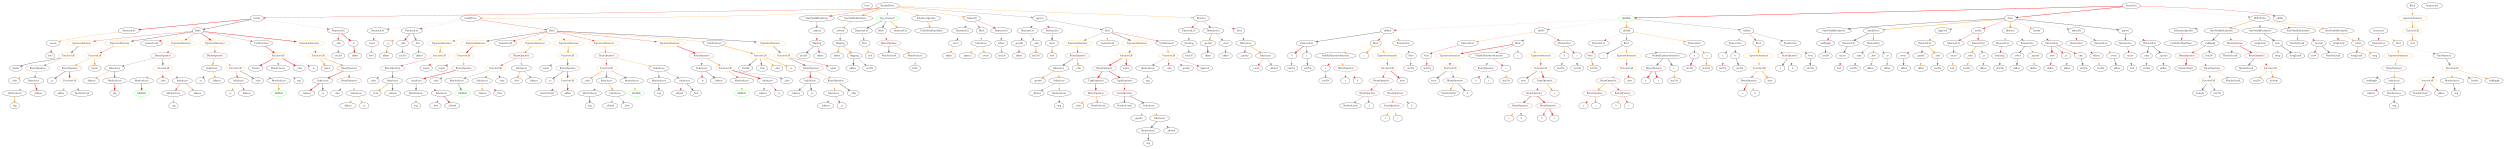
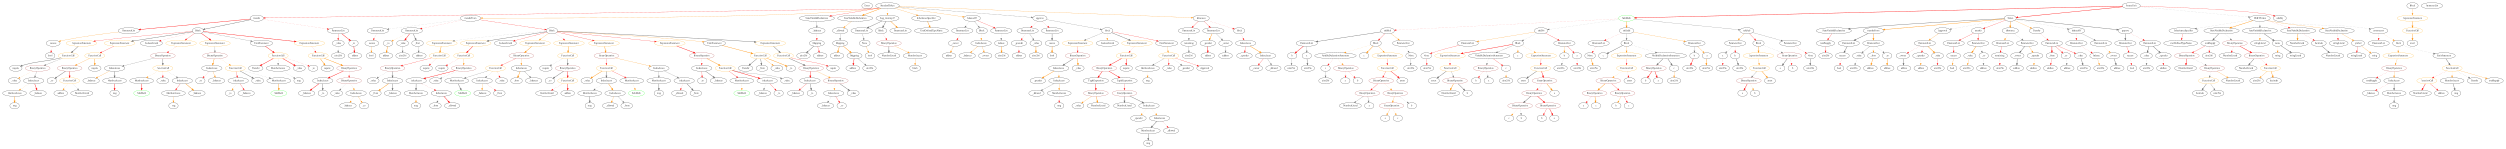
(888, 18) -> (888, 18)
(2317, 23) -> (2318, 25)
(2313, 56) -> none
